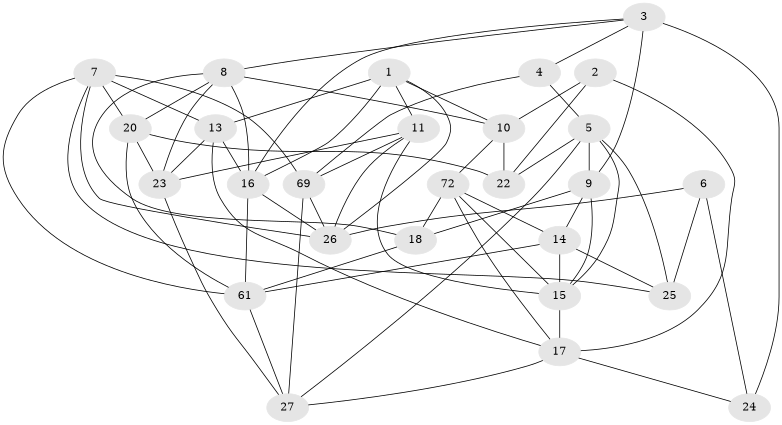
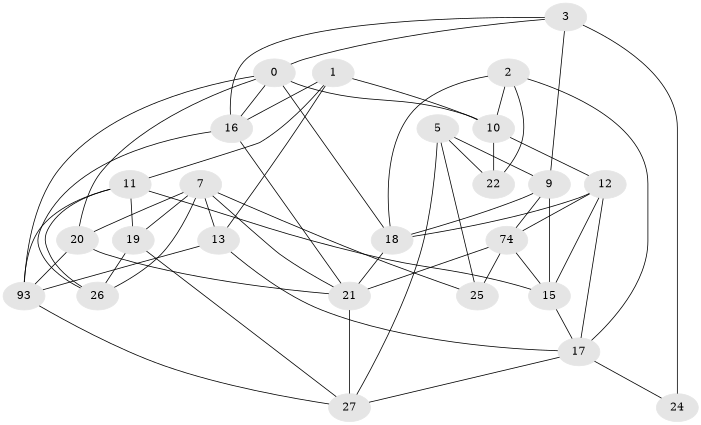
(224, 73) -> (274, 73)
(540, 73) -> none
none -> (403, 126)
(354, 152) -> none
(232, 156) -> none
(424, 165) -> none
(160, 184) -> (24, 296)
(304, 184) -> (133, 240)
(448, 184) -> (605, 184)
(704, 184) -> none
(614, 217) -> none
(560, 240) -> (507, 240)
(245, 296) -> (350, 296)
